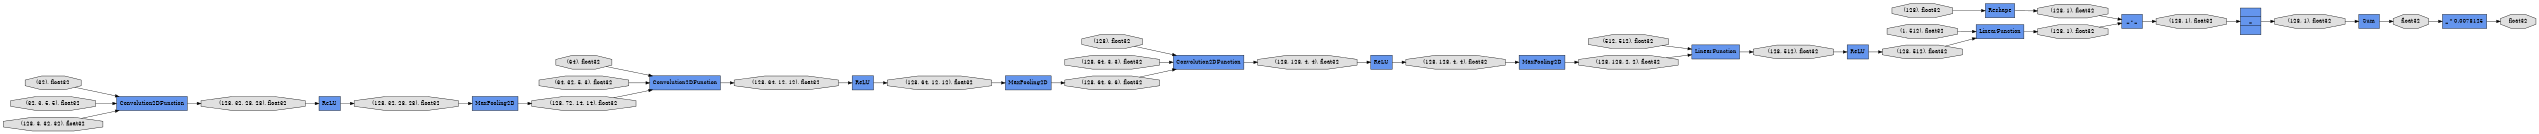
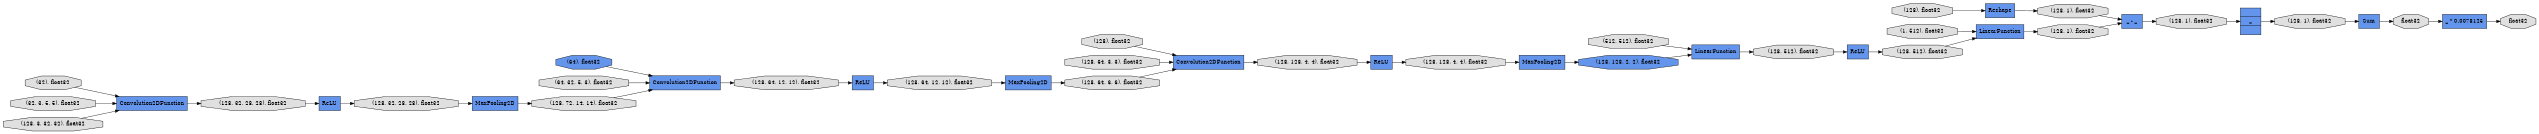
(584, 62) -> (584, 62)
(1628, 62) -> (1628, 62)
